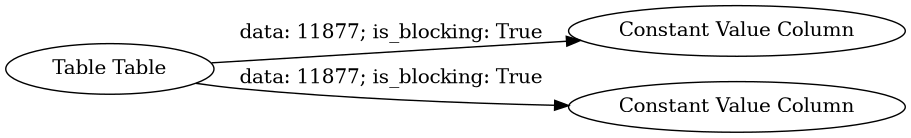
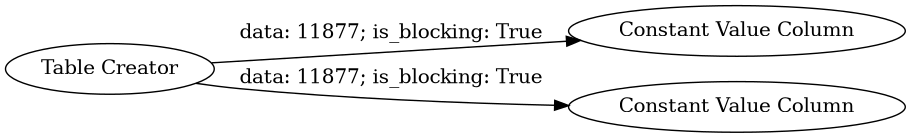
(110, 69) -> (110, 69)
